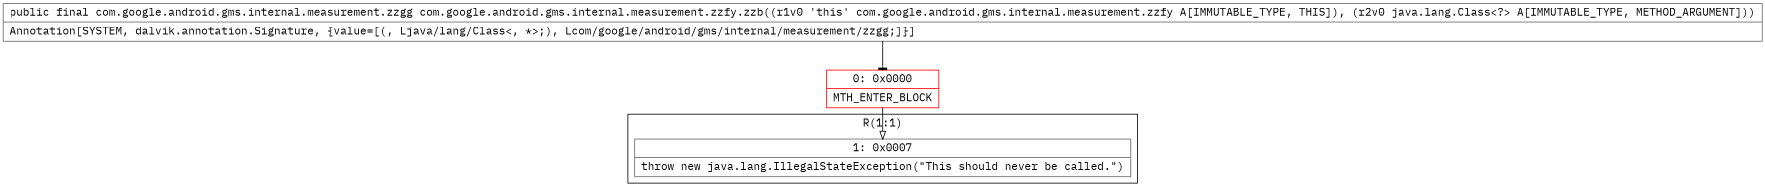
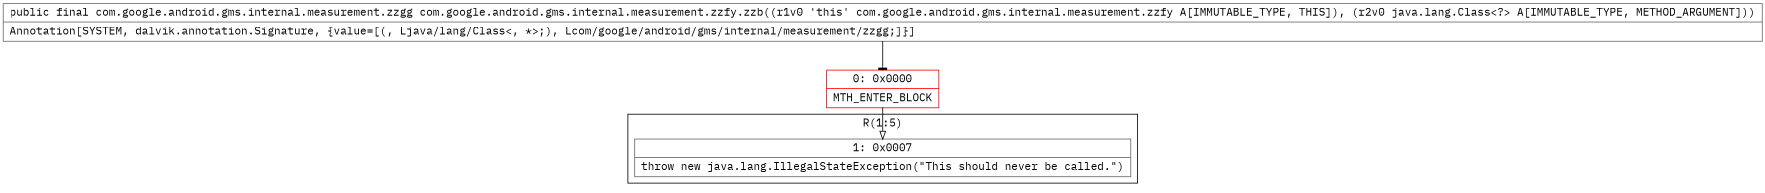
(883, 123) -> (883, 123)
